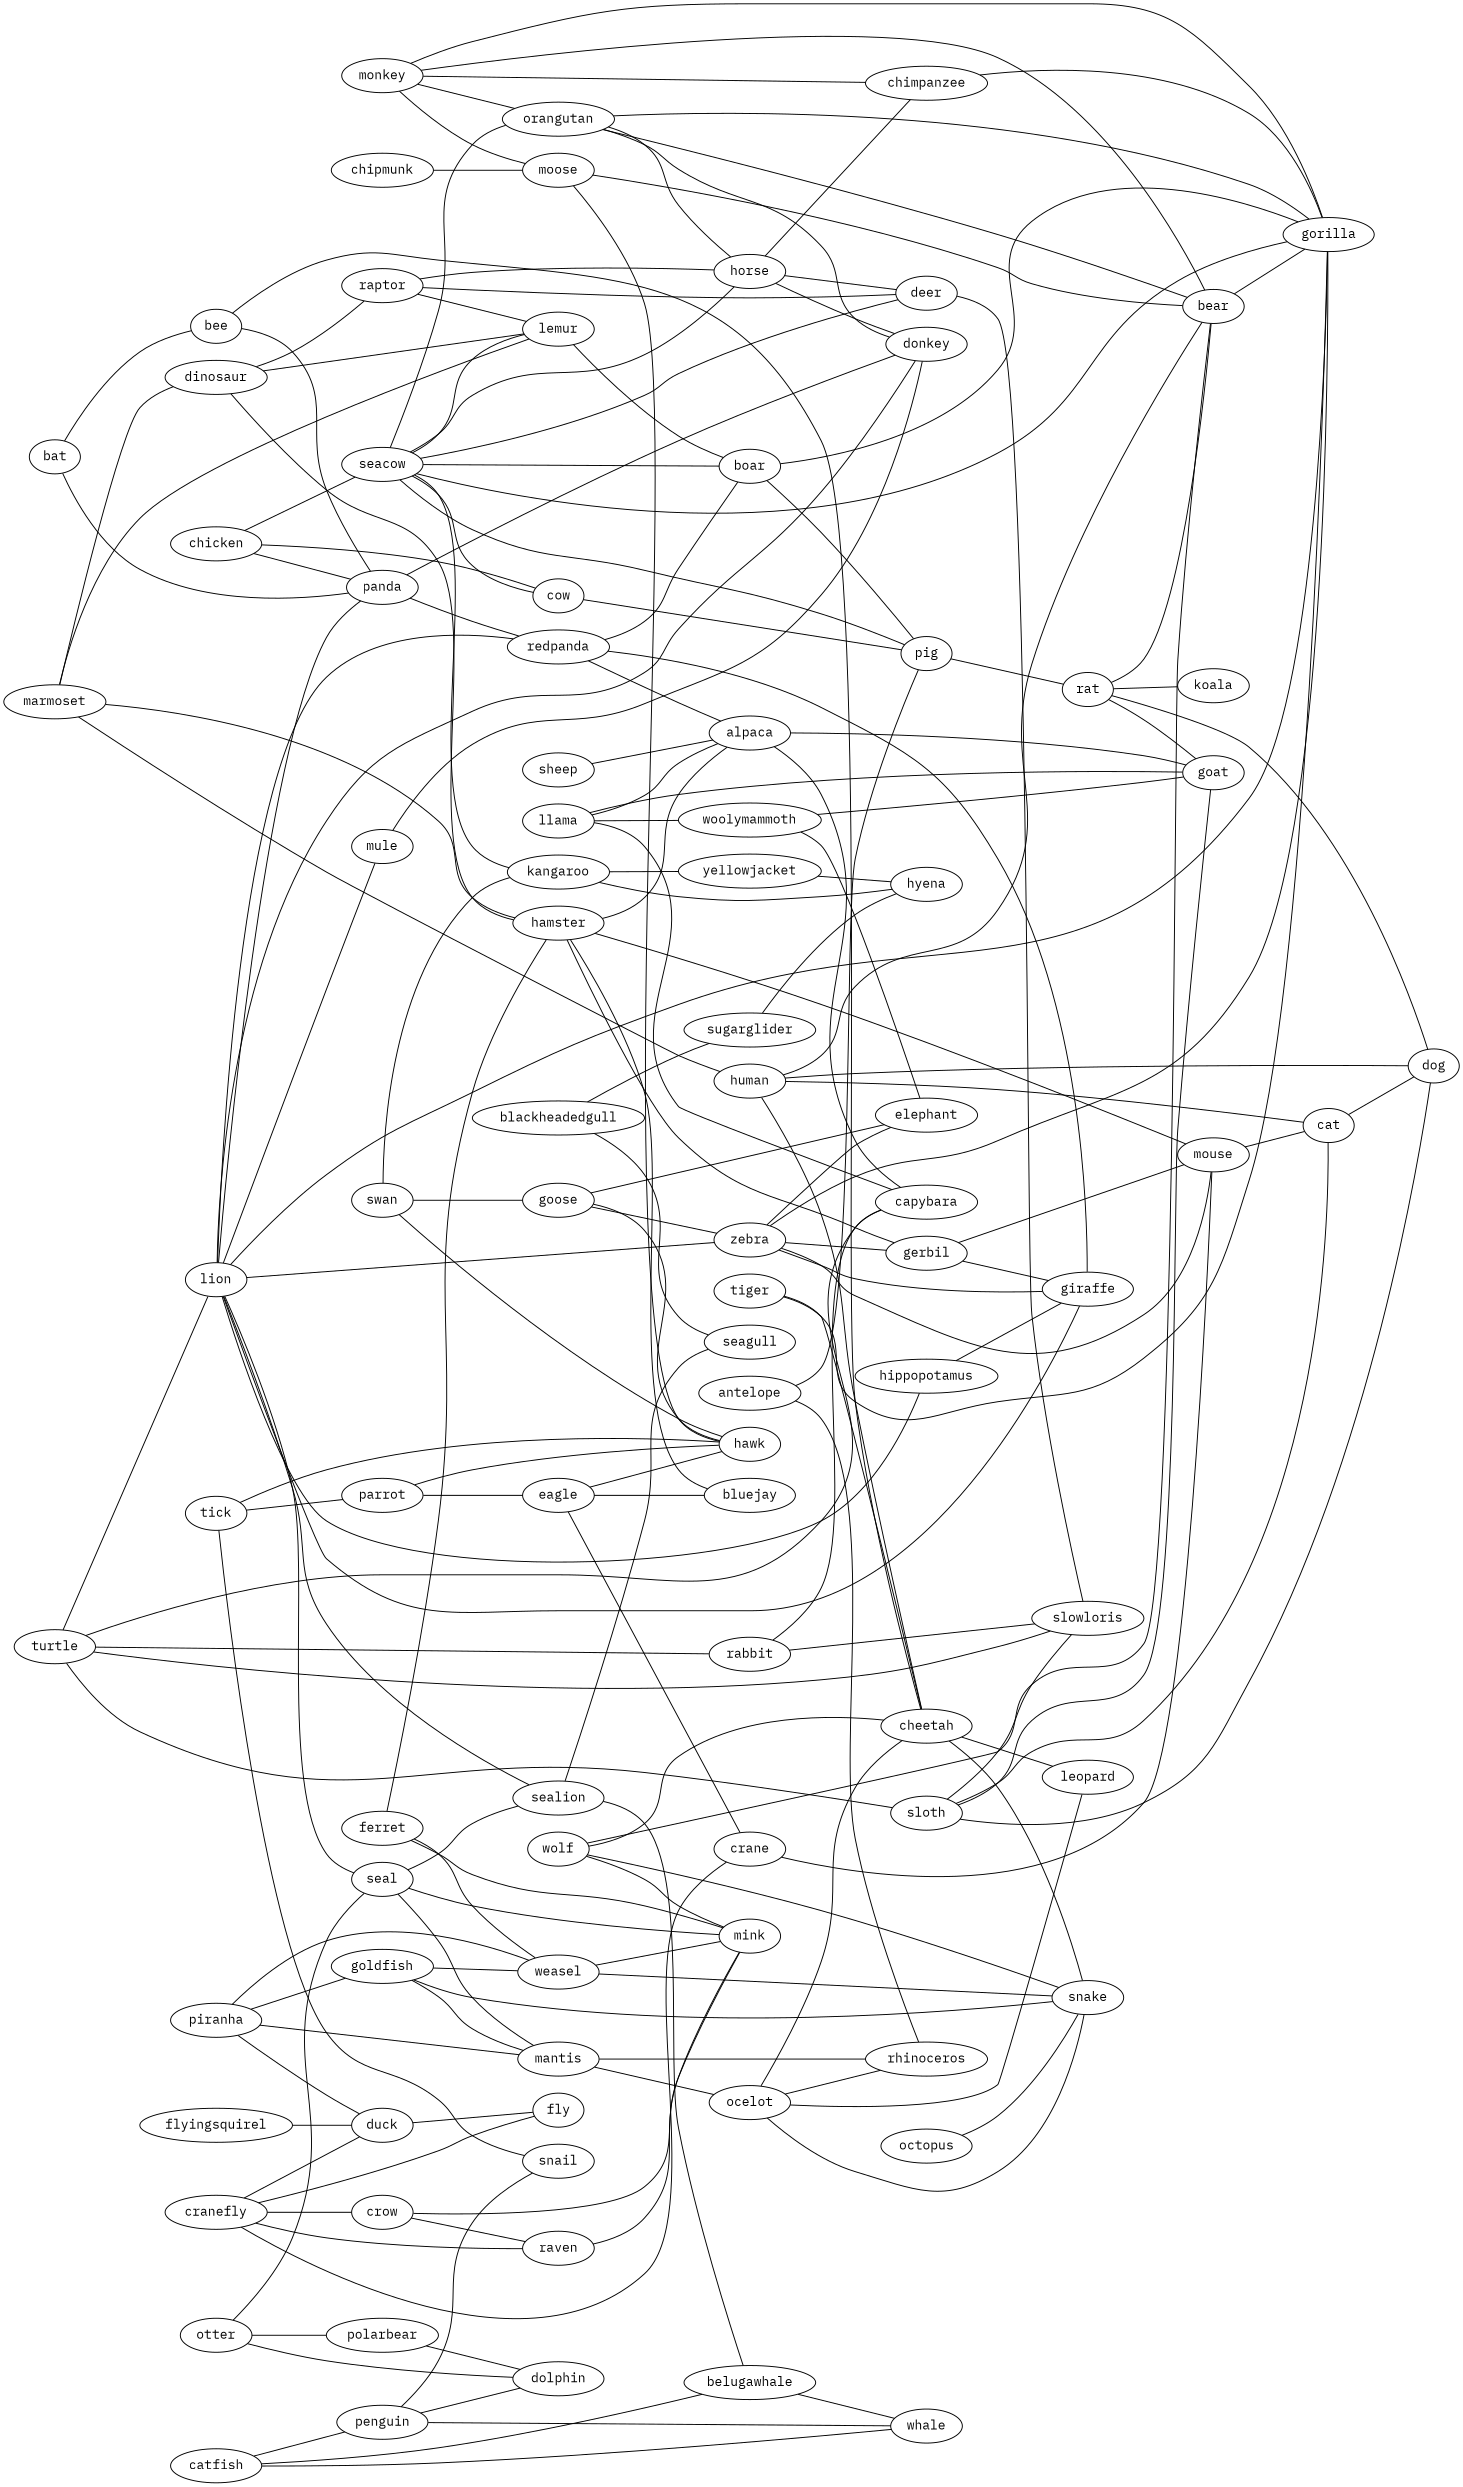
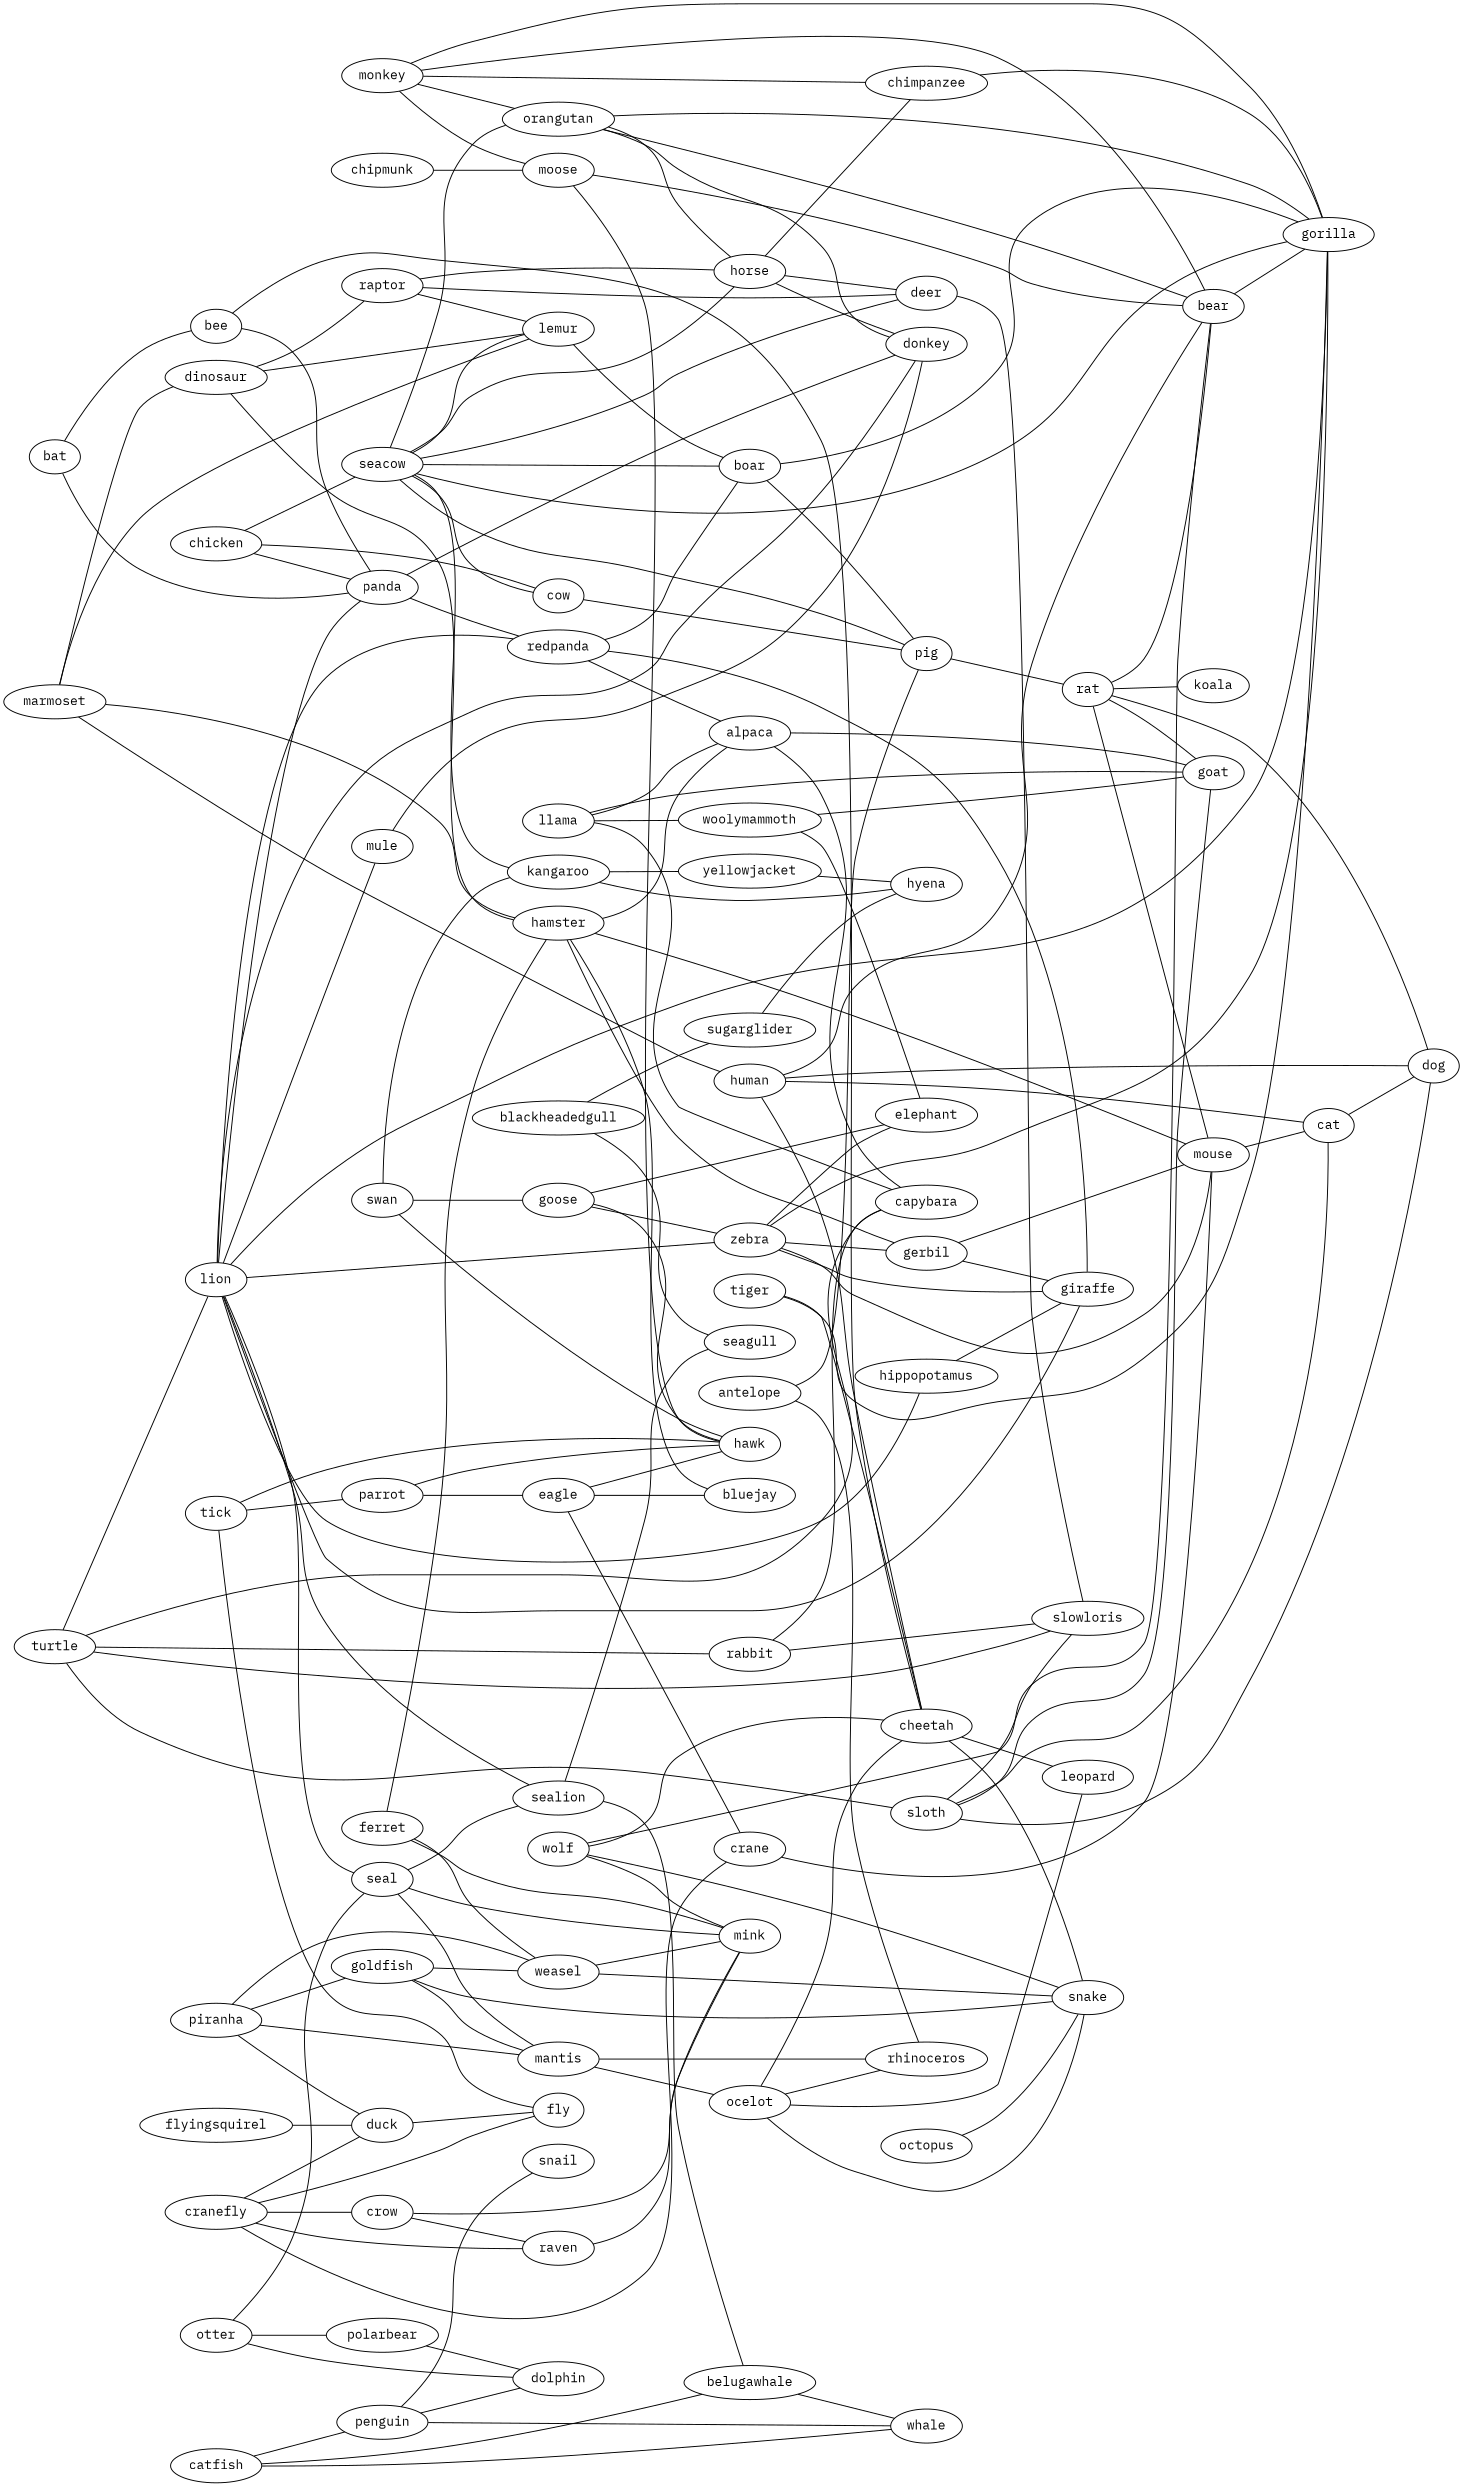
(558, 770) -> none
none -> (1151, 922)
(279, 1903) -> (281, 1889)
